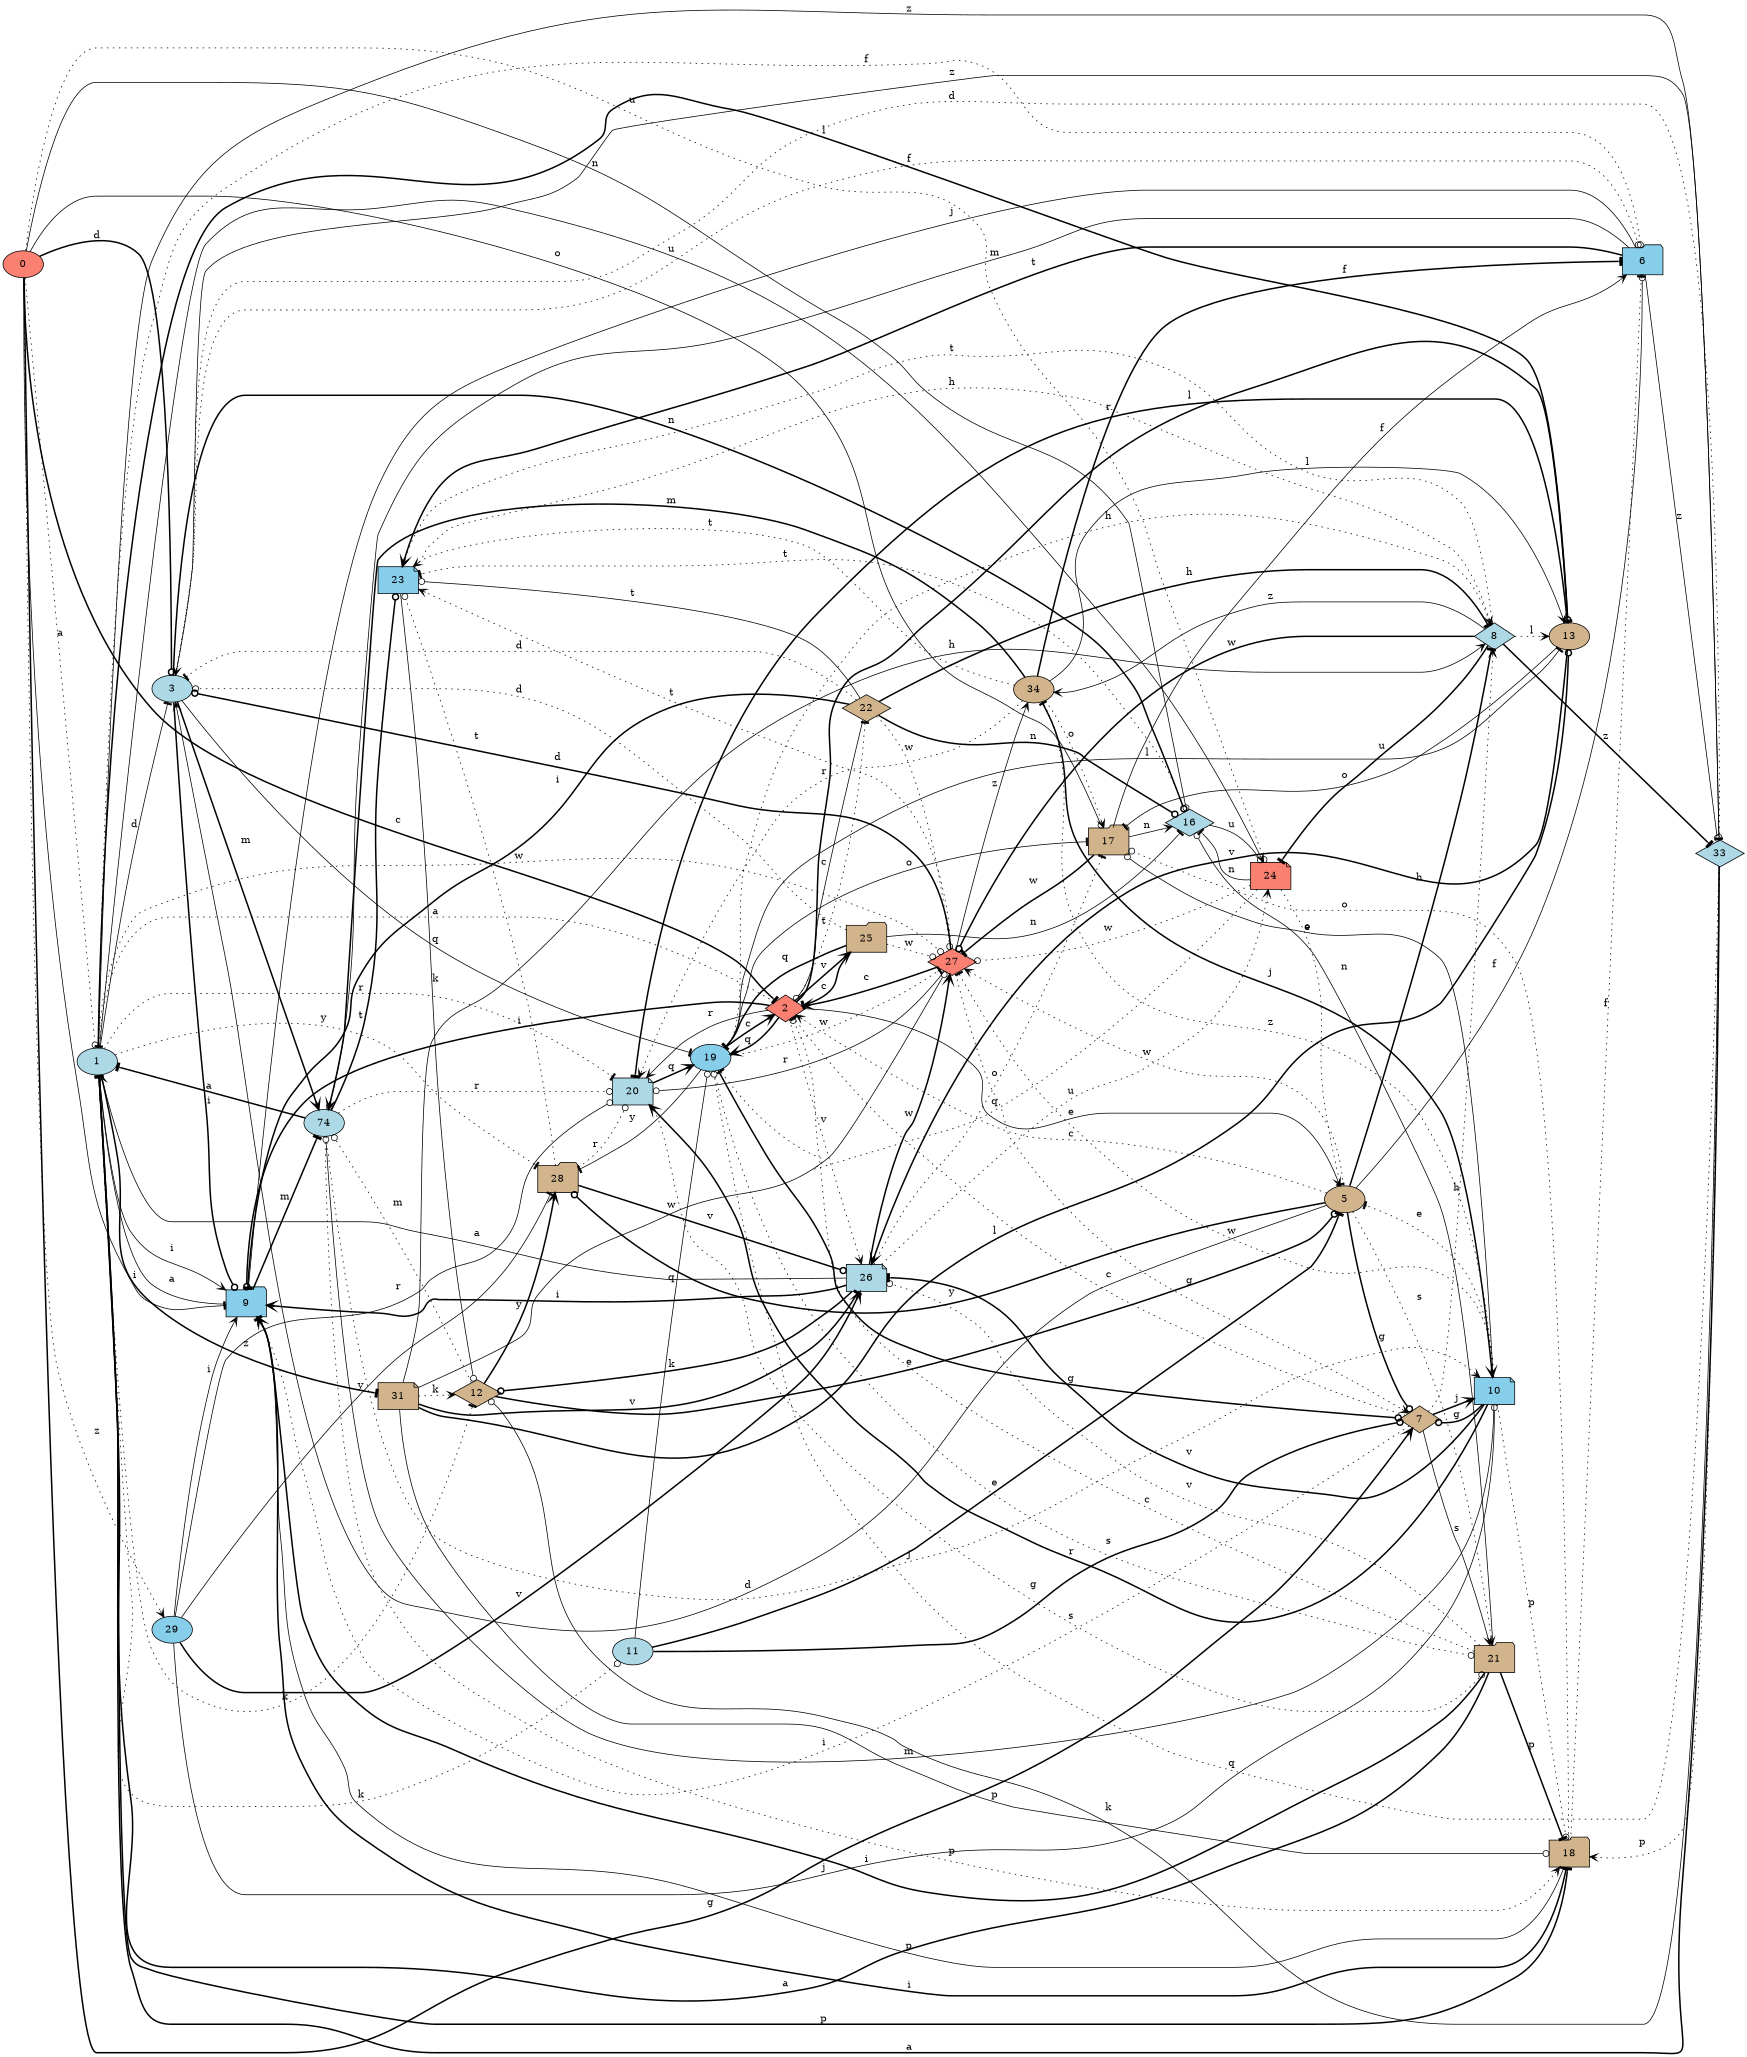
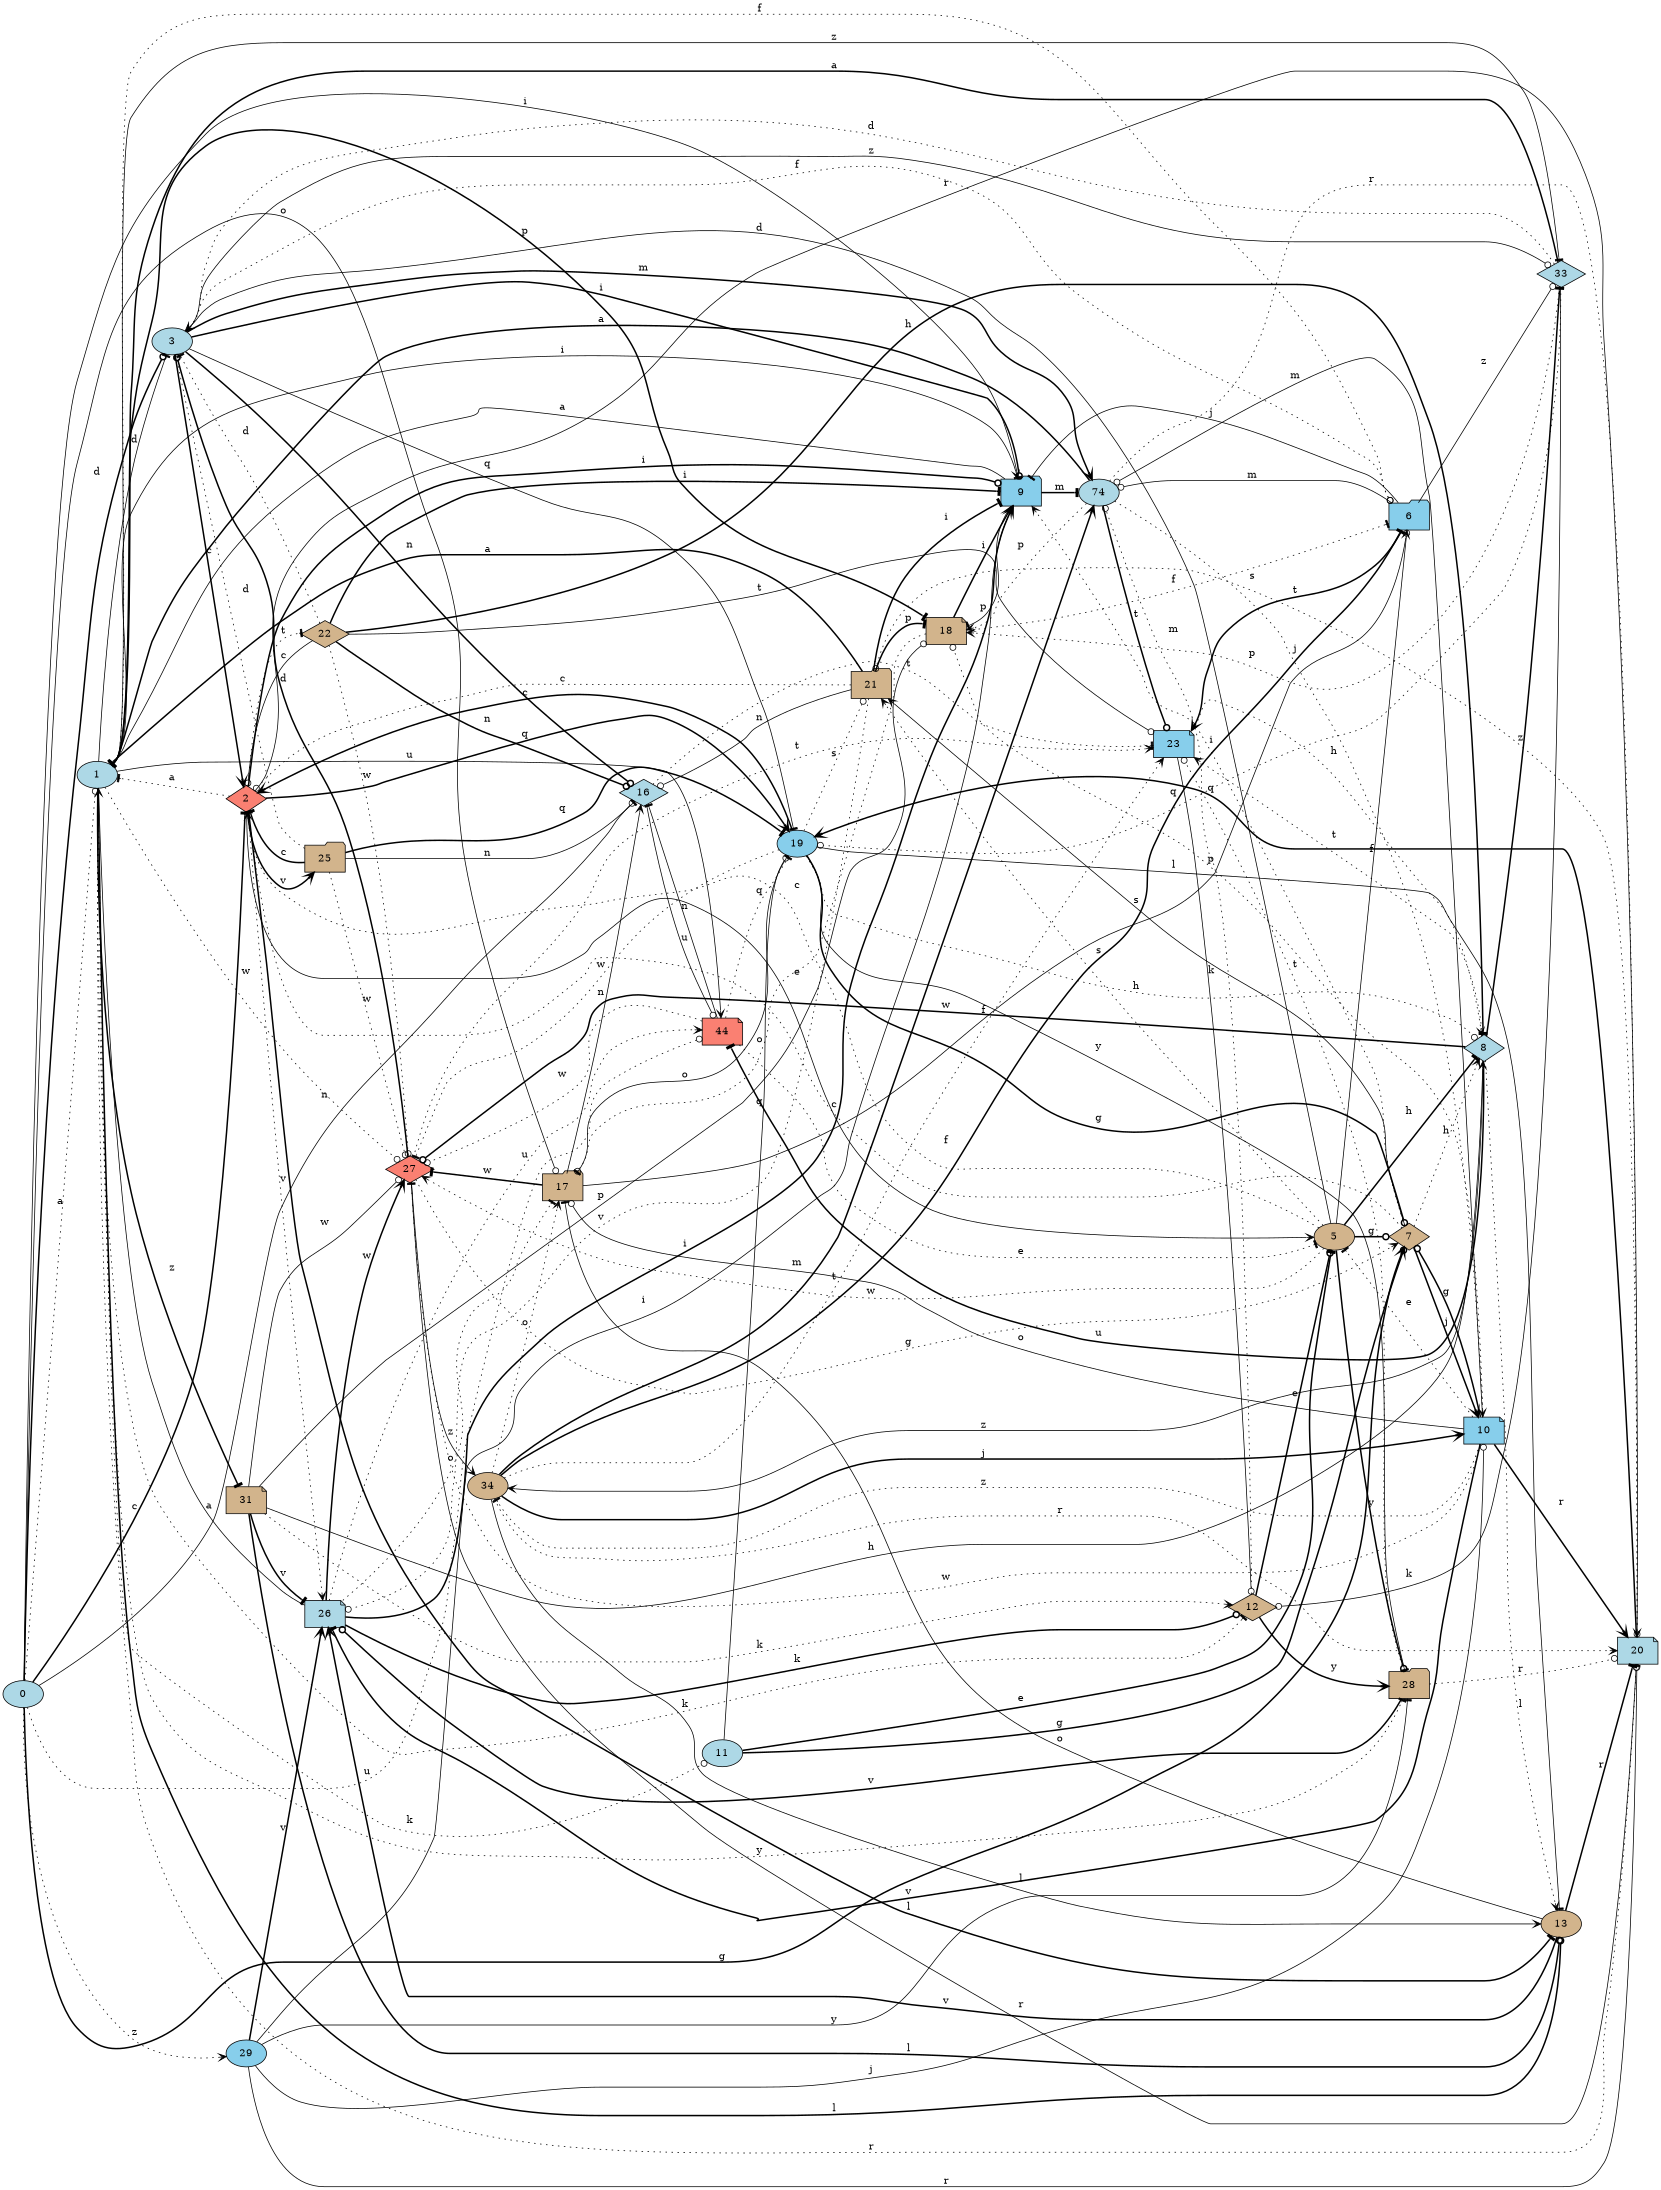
(23, 264) -> (23, 1694)
(1271, 876) -> (722, 1032)
(874, 988) -> (209, 567)
(1569, 1854) -> (946, 631)
